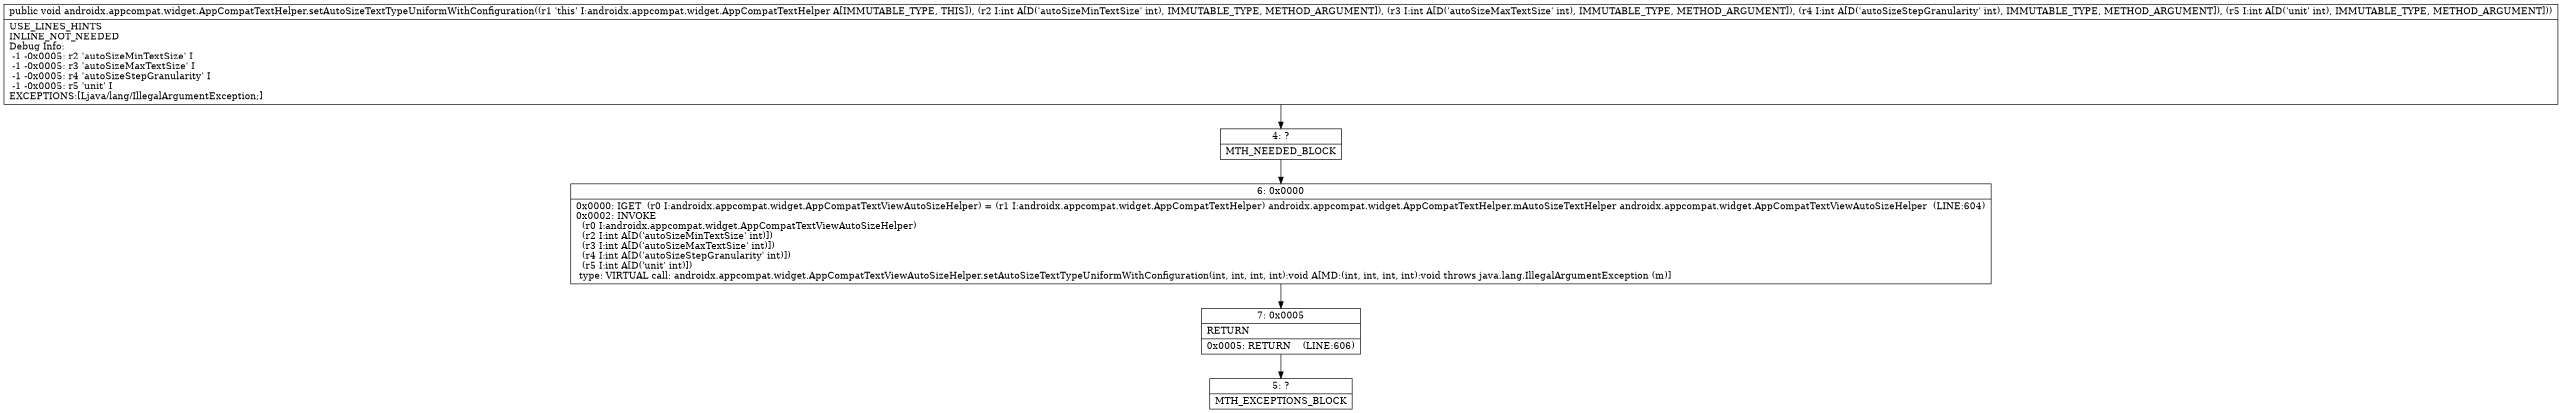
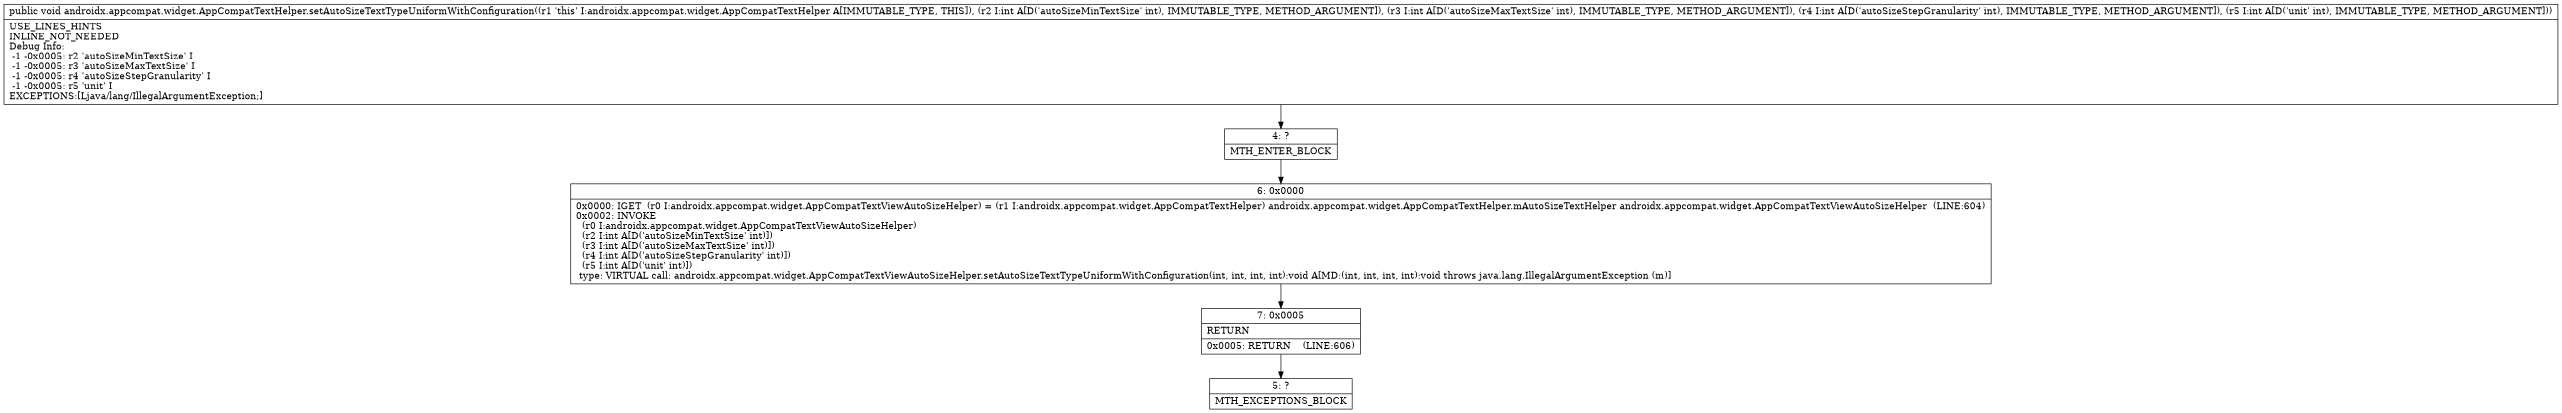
(1281, 151) -> (1281, 151)
